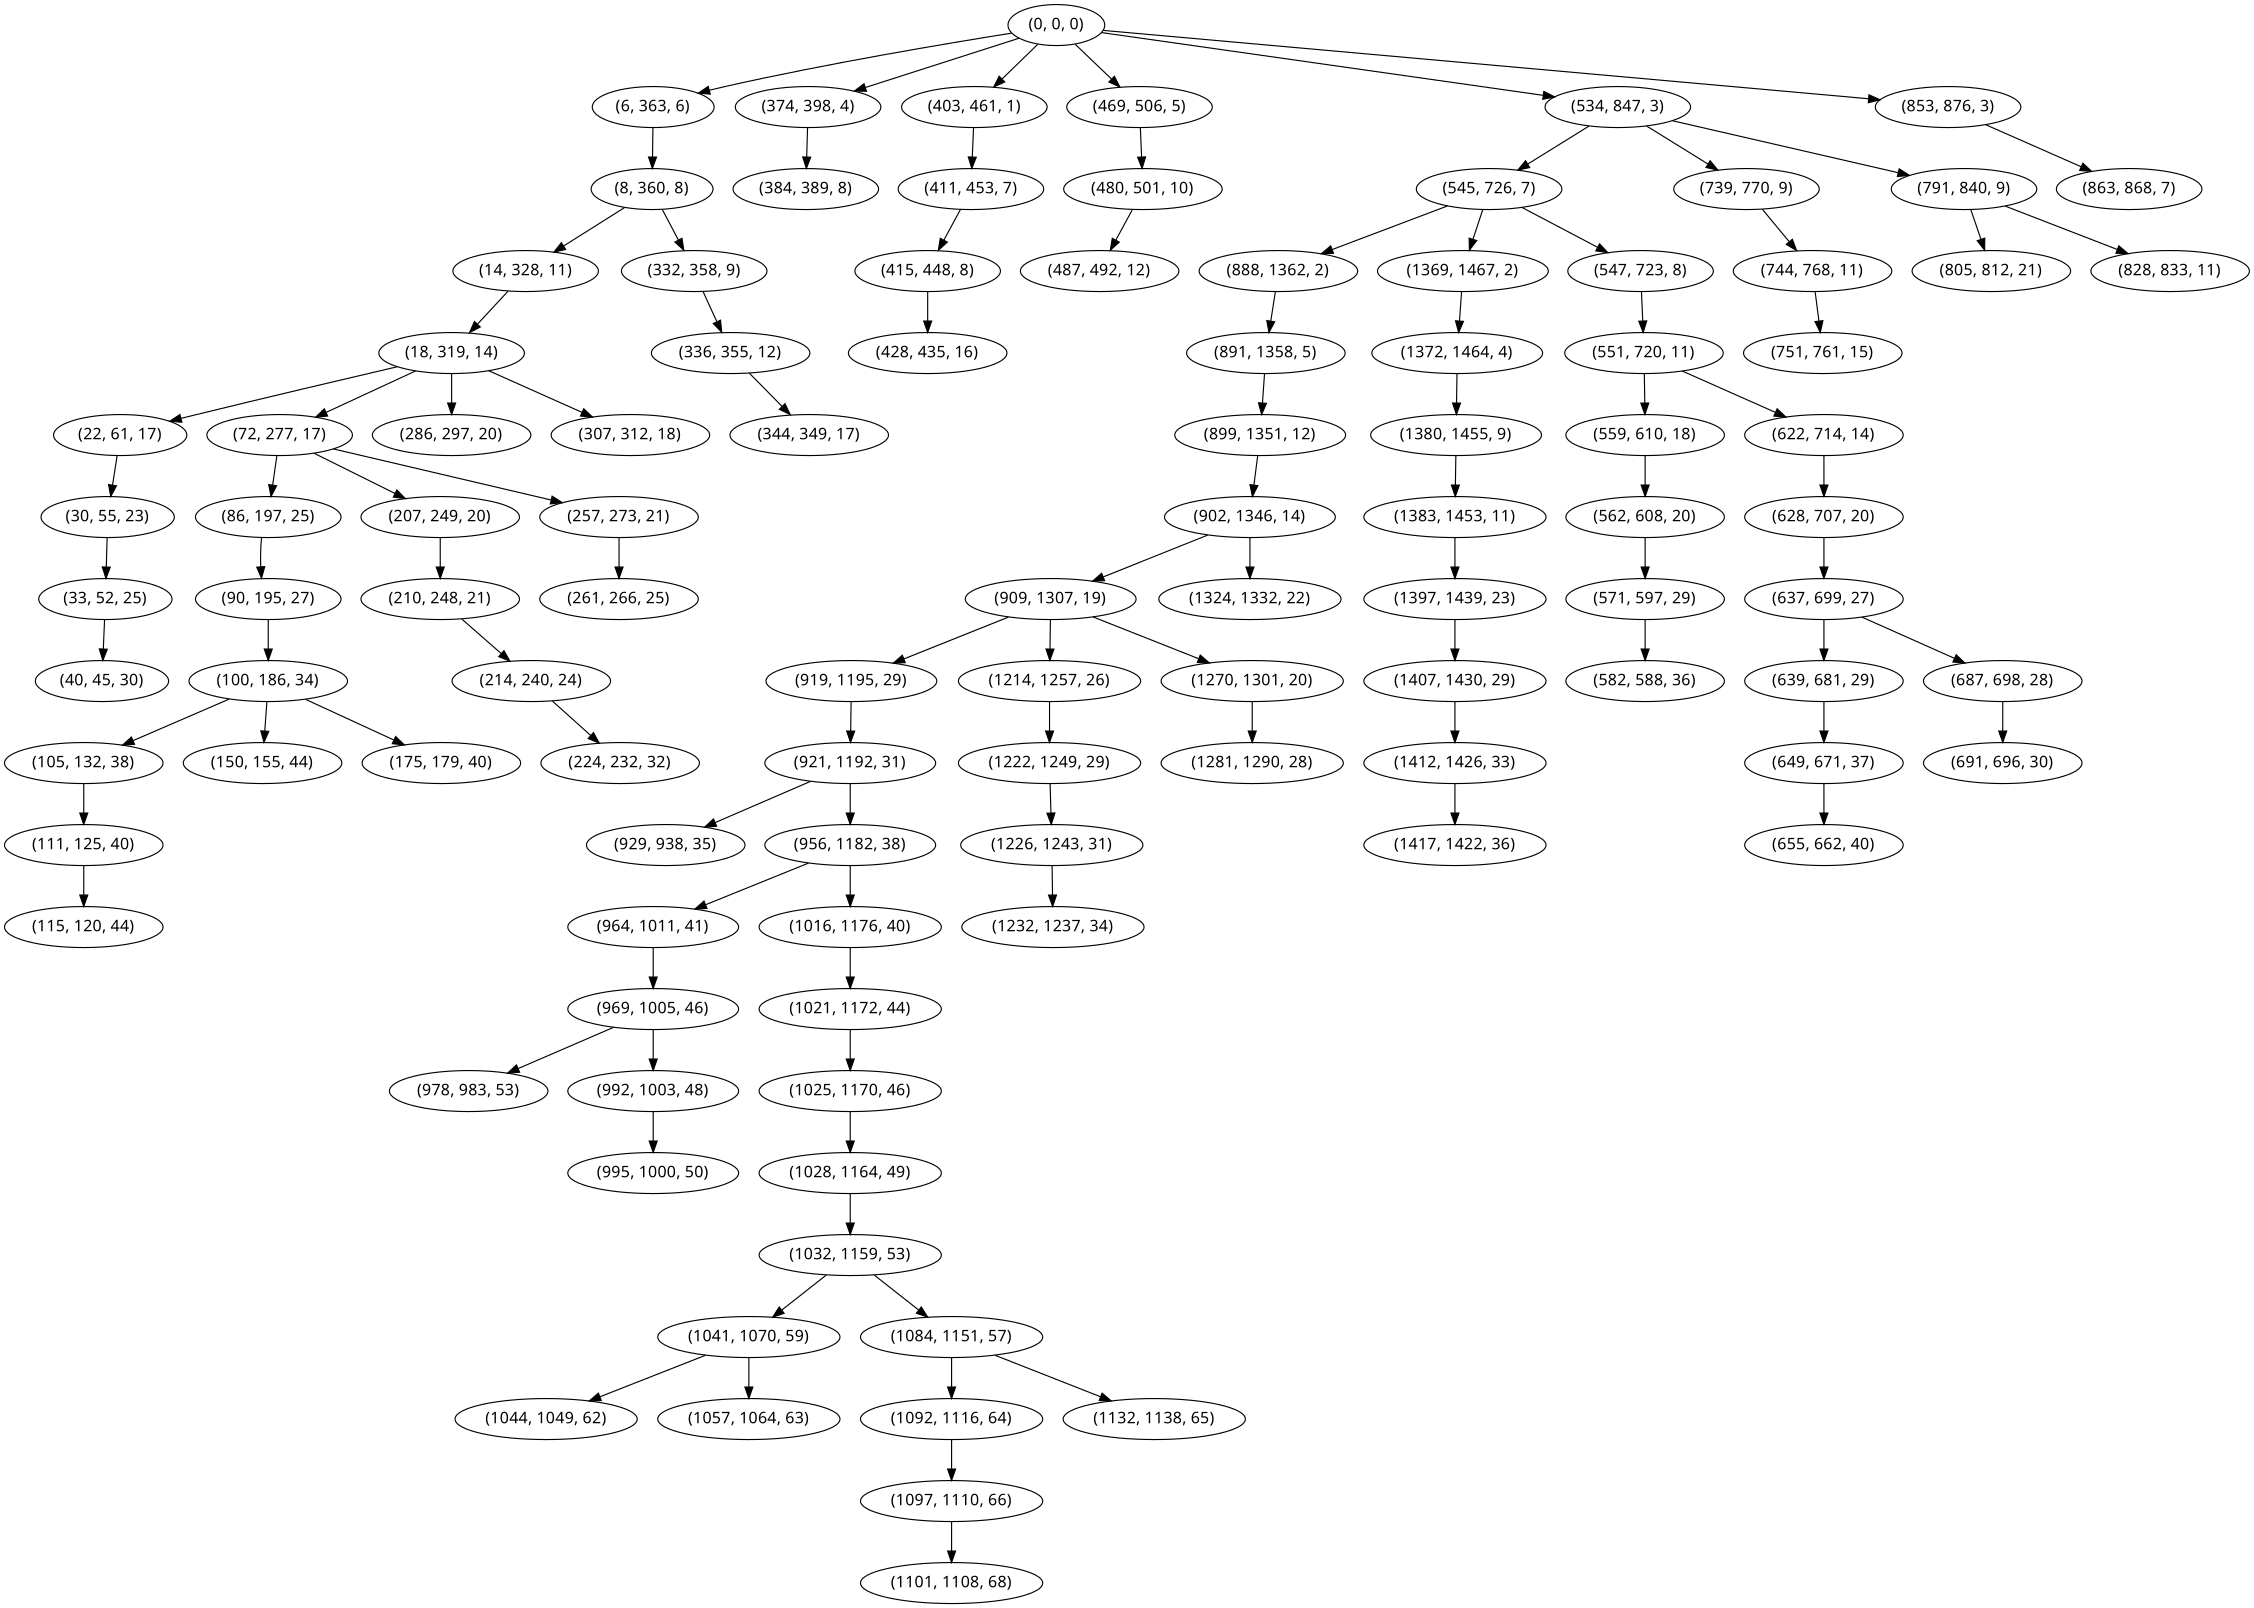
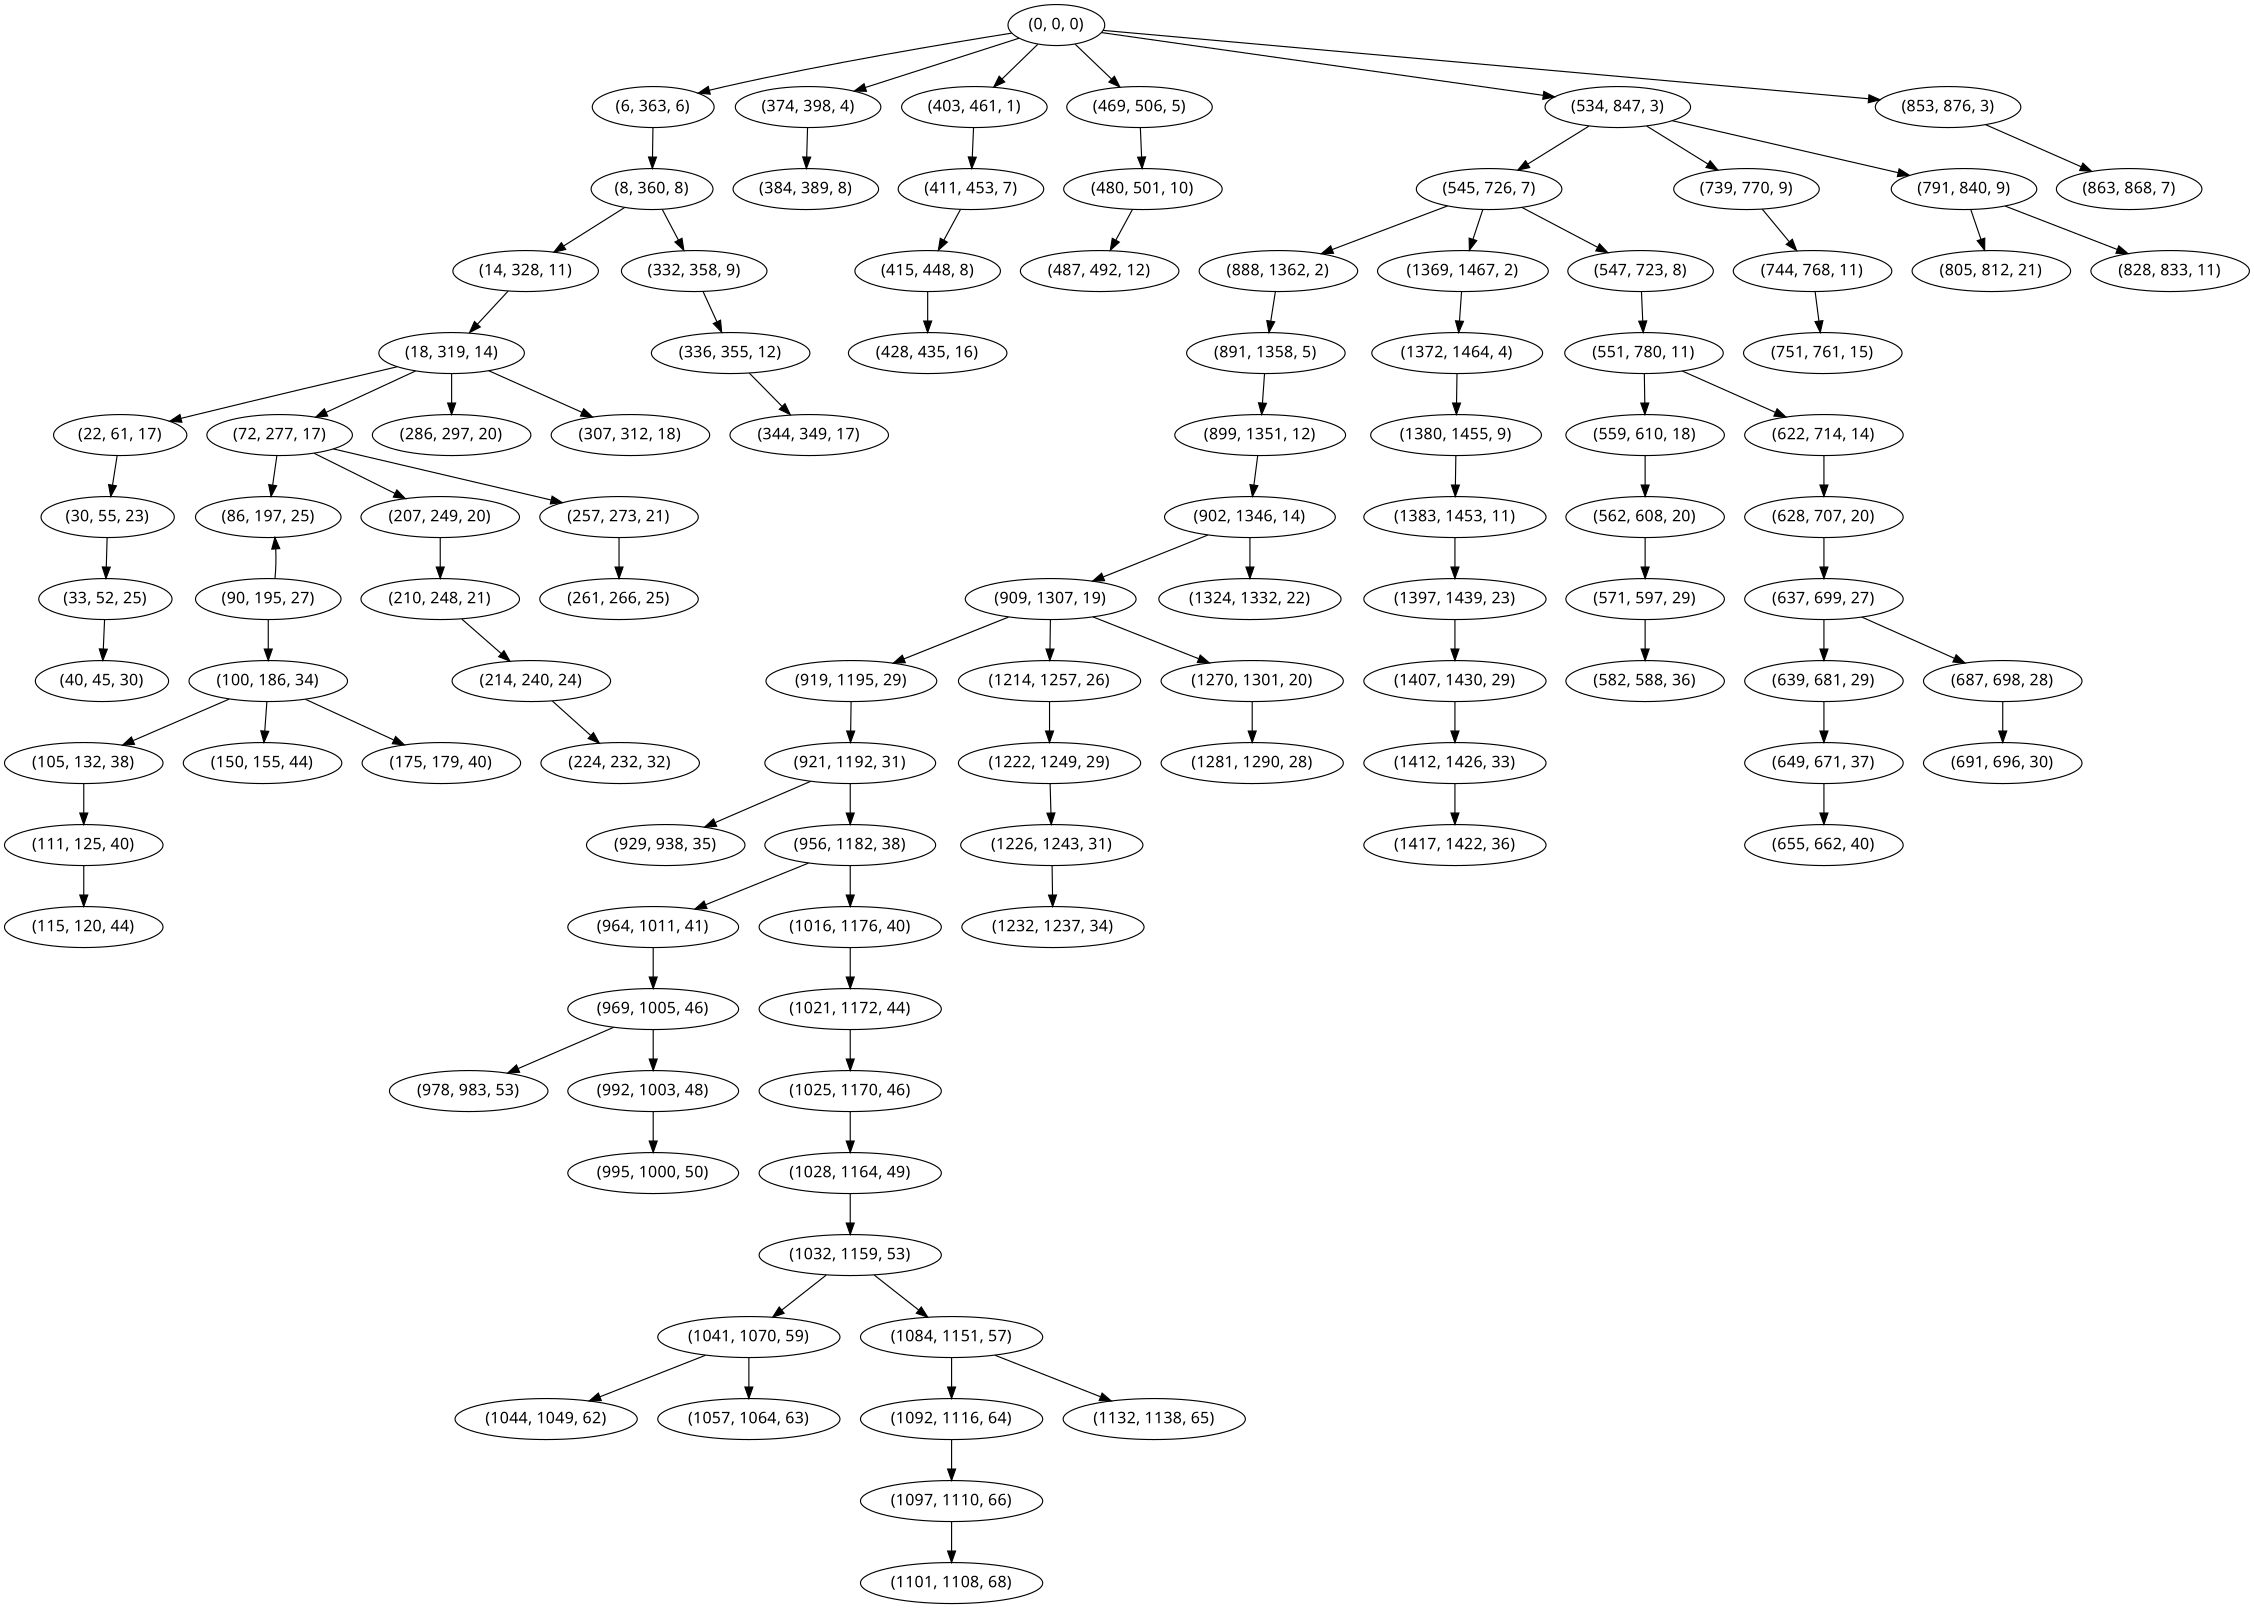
(1644, 353) -> (1644, 353)
(261, 552) -> (276, 564)
